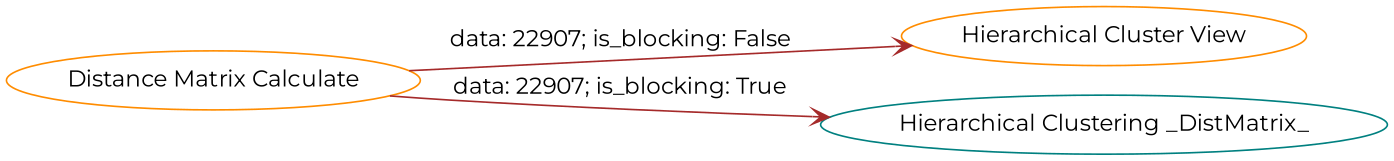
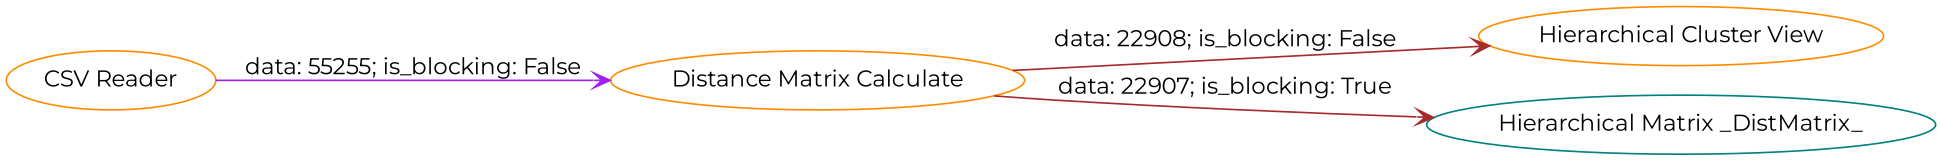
(620, 40) -> (1225, 40)
none -> (111, 80)
(1104, 125) -> (1681, 125)
